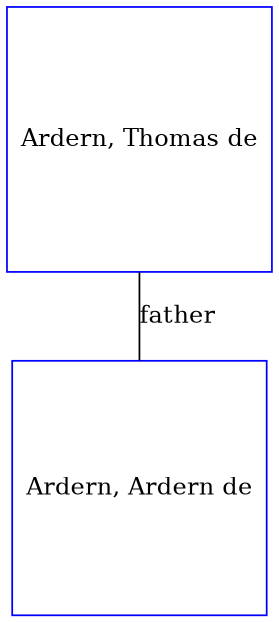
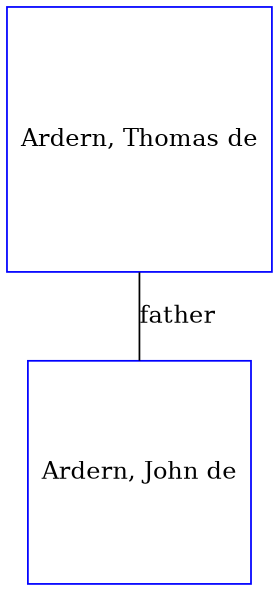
(139, 488) -> (139, 472)
